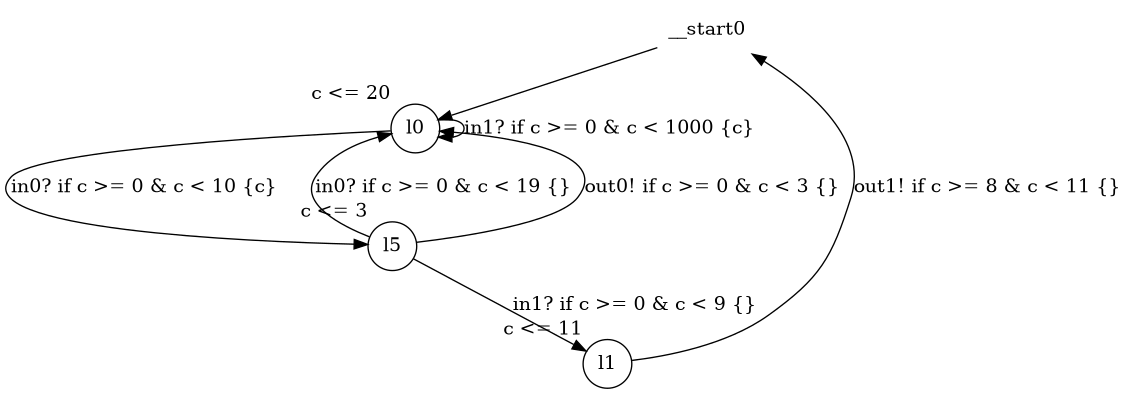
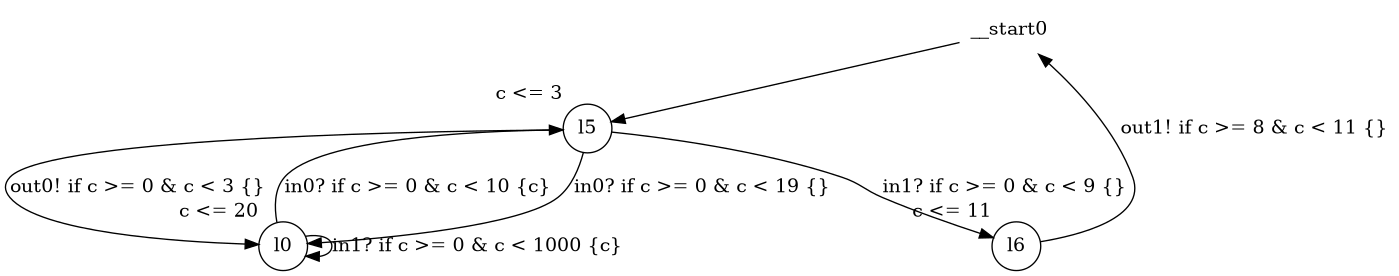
(554, 81) -> (792, 81)
(607, 364) -> (1016, 246)
